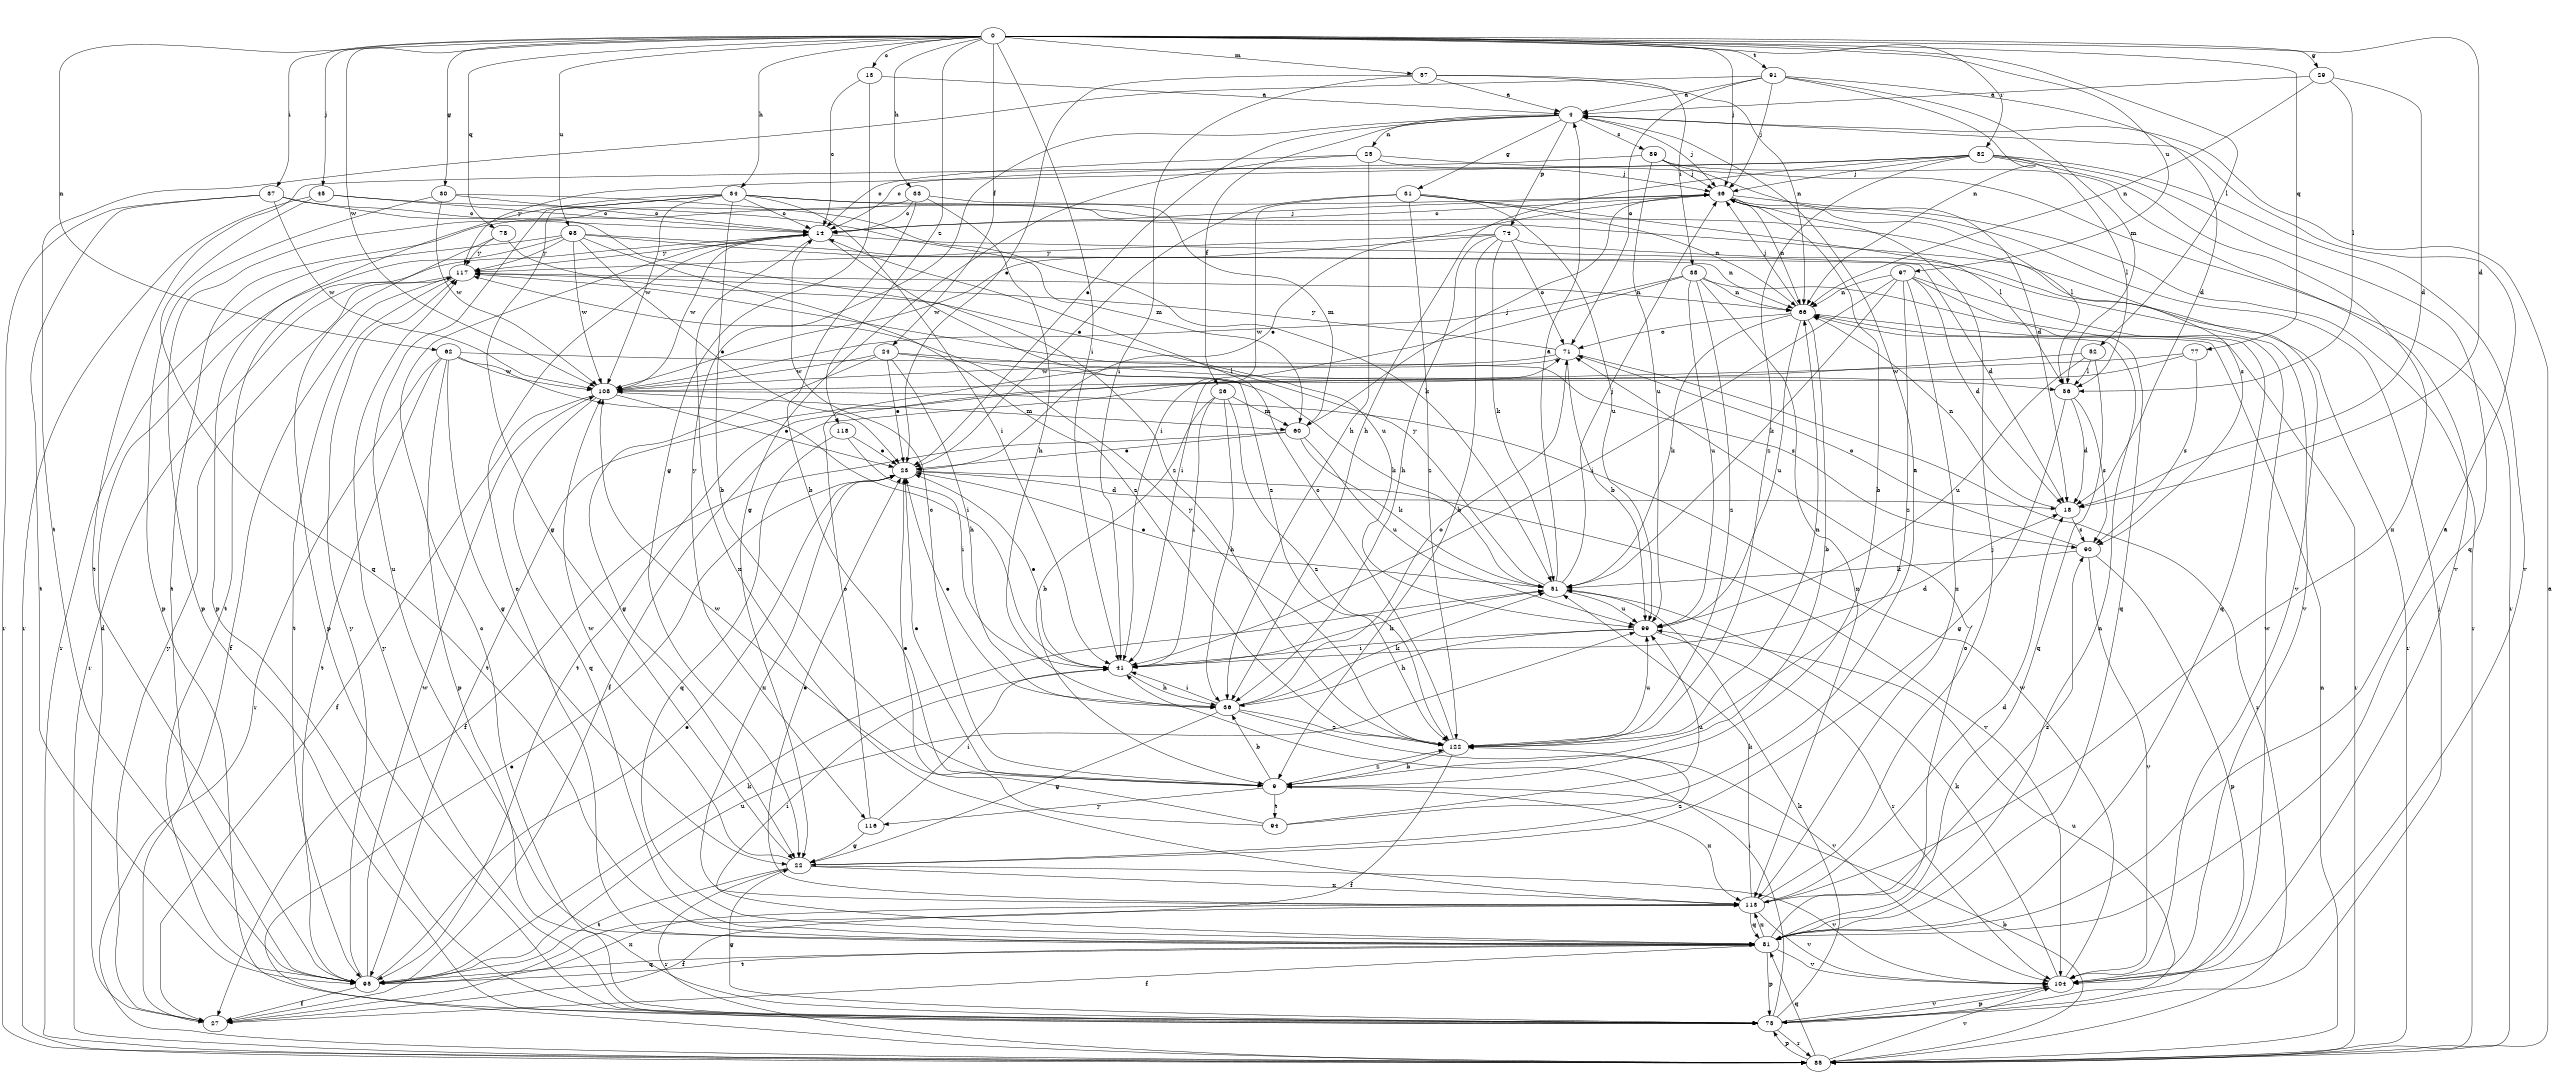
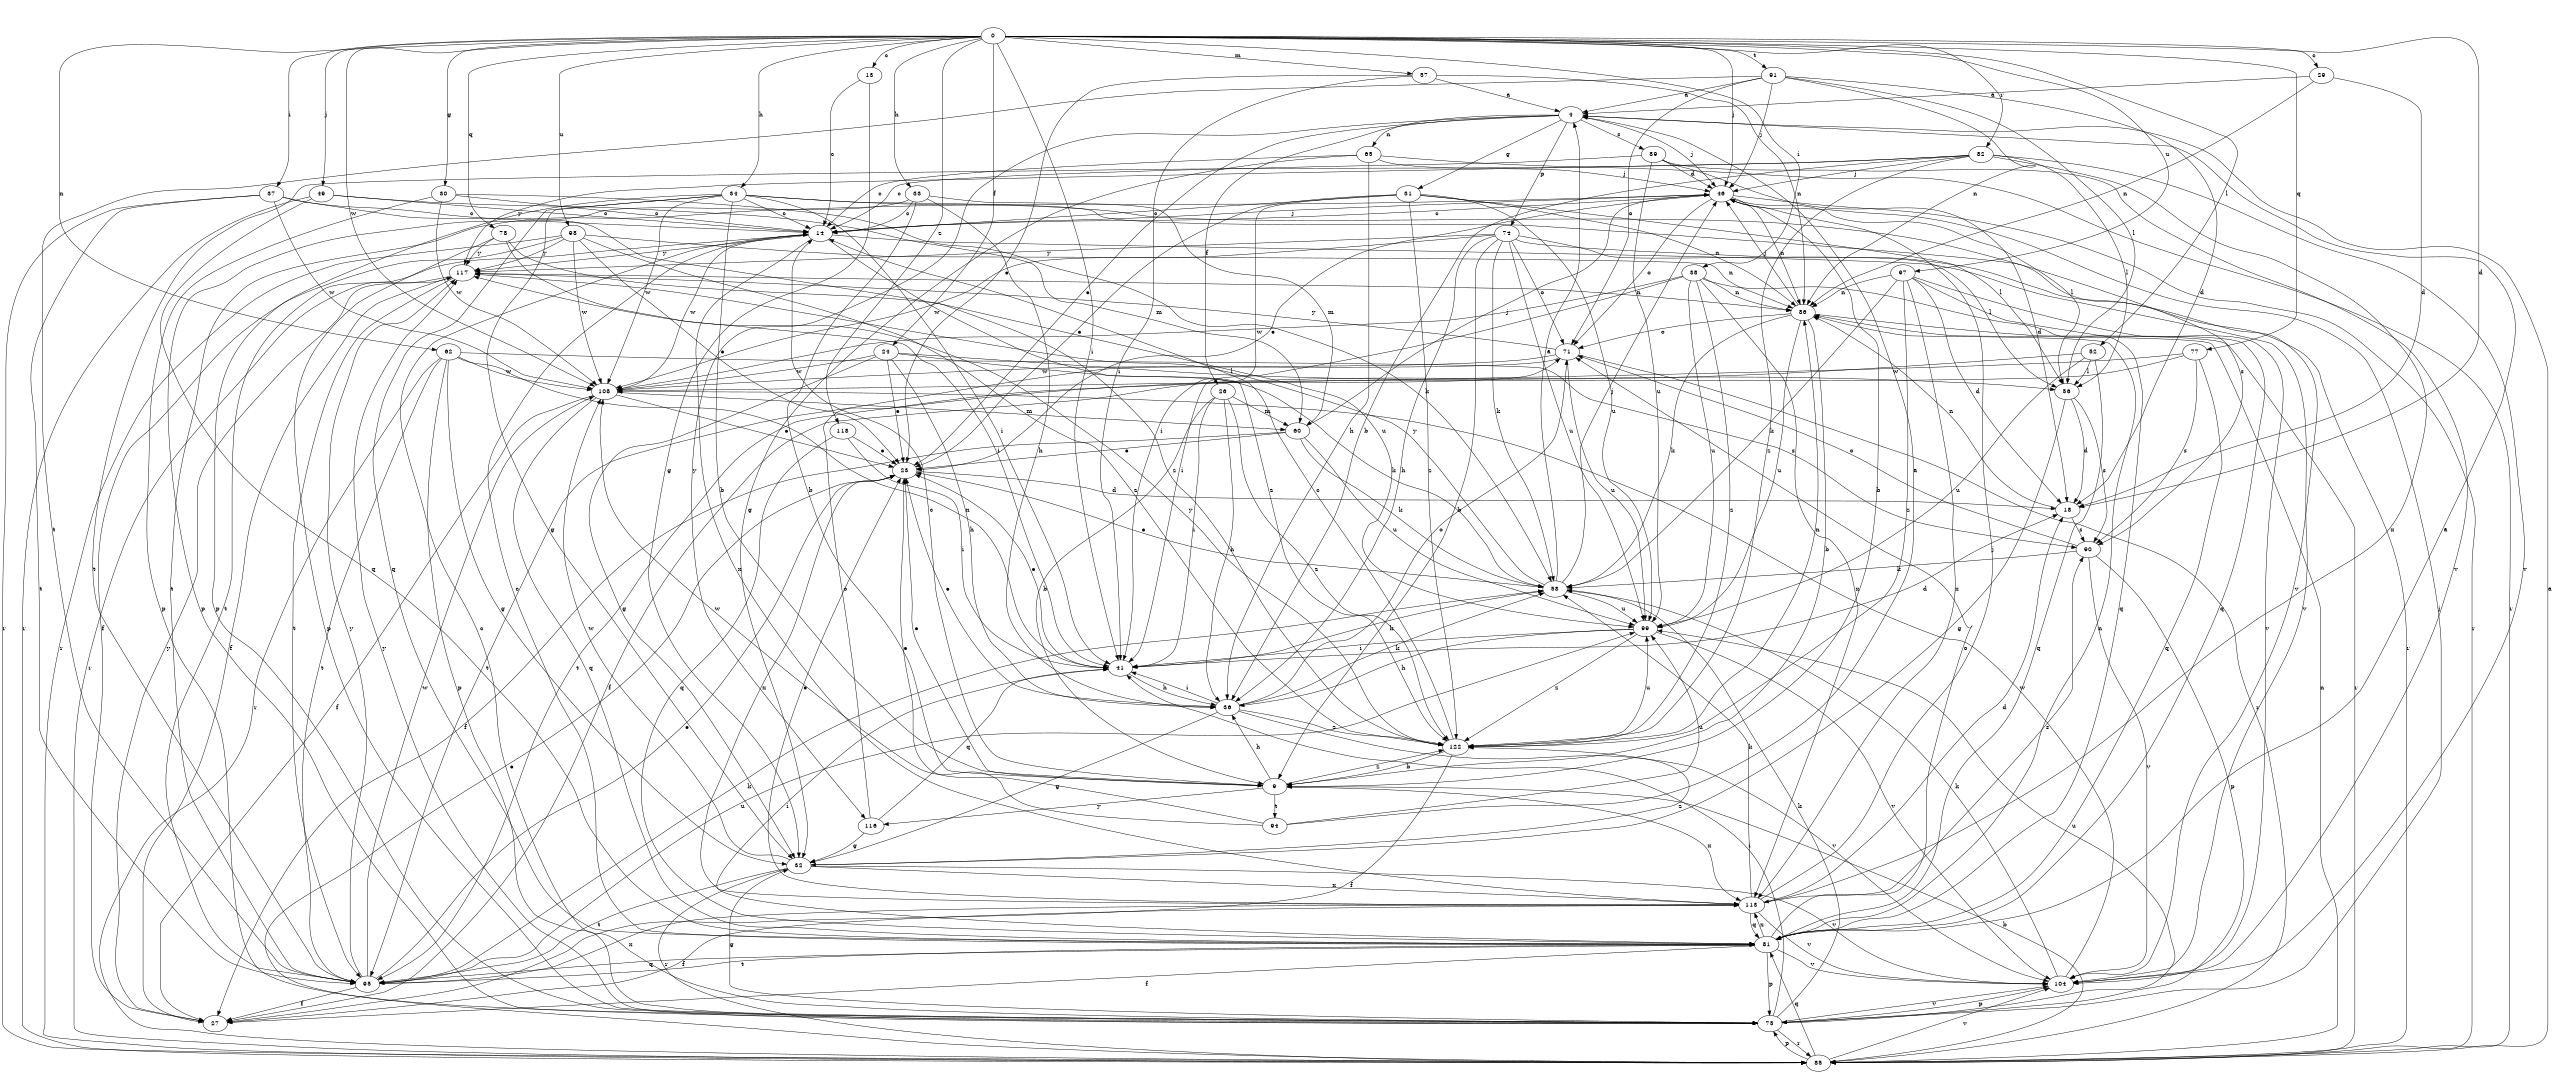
(2314, 56) -> (2314, 56)
(1218, 95) -> none
(1678, 99) -> (1497, 64)
(1369, 154) -> (1369, 154)
(1693, 174) -> (1693, 174)
(322, 194) -> (322, 194)
none -> (1145, 211)
(2134, 233) -> (2134, 233)
(1710, 260) -> none
none -> (1644, 269)
(1803, 312) -> (1803, 312)
(2345, 325) -> (1955, 277)
(1367, 431) -> (1367, 431)
none -> (1567, 433)
(1613, 490) -> (1613, 490)
(1528, 497) -> (909, 347)
(968, 510) -> (968, 510)
(1606, 540) -> none
(394, 569) -> (394, 569)
(1555, 589) -> (1555, 589)
(2423, 599) -> (2113, 749)
(103, 629) -> (103, 629)
(2267, 629) -> (2267, 629)
none -> (1553, 687)
(969, 747) -> (969, 747)
(1258, 747) -> (1258, 747)
(1894, 806) -> (1894, 806)
(799, 866) -> (799, 866)
